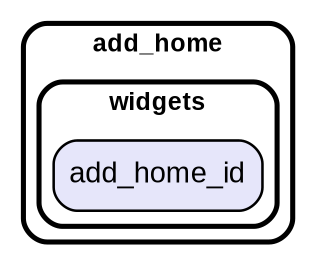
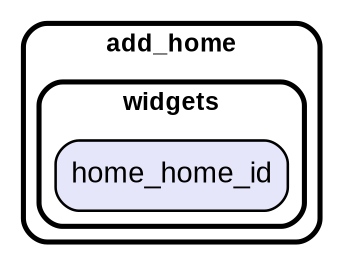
(158, 176) -> (172, 176)
